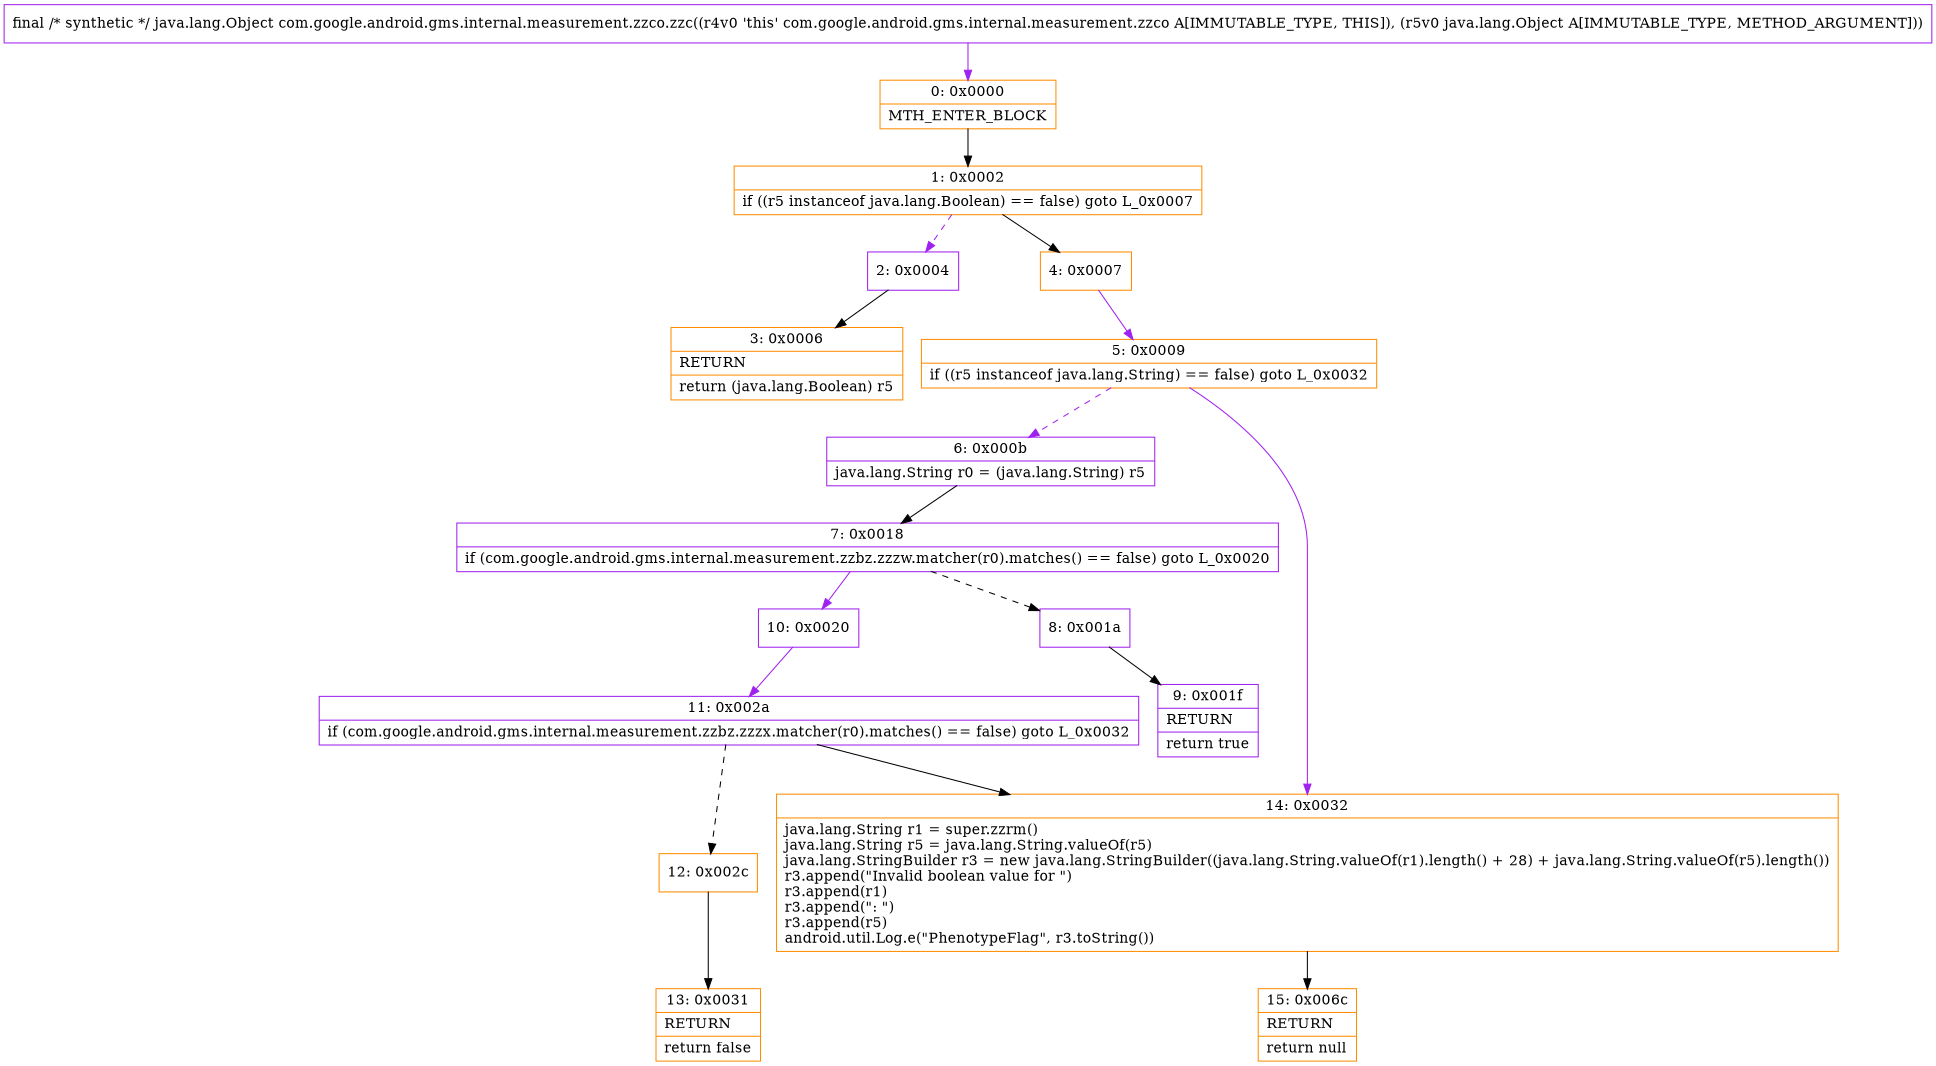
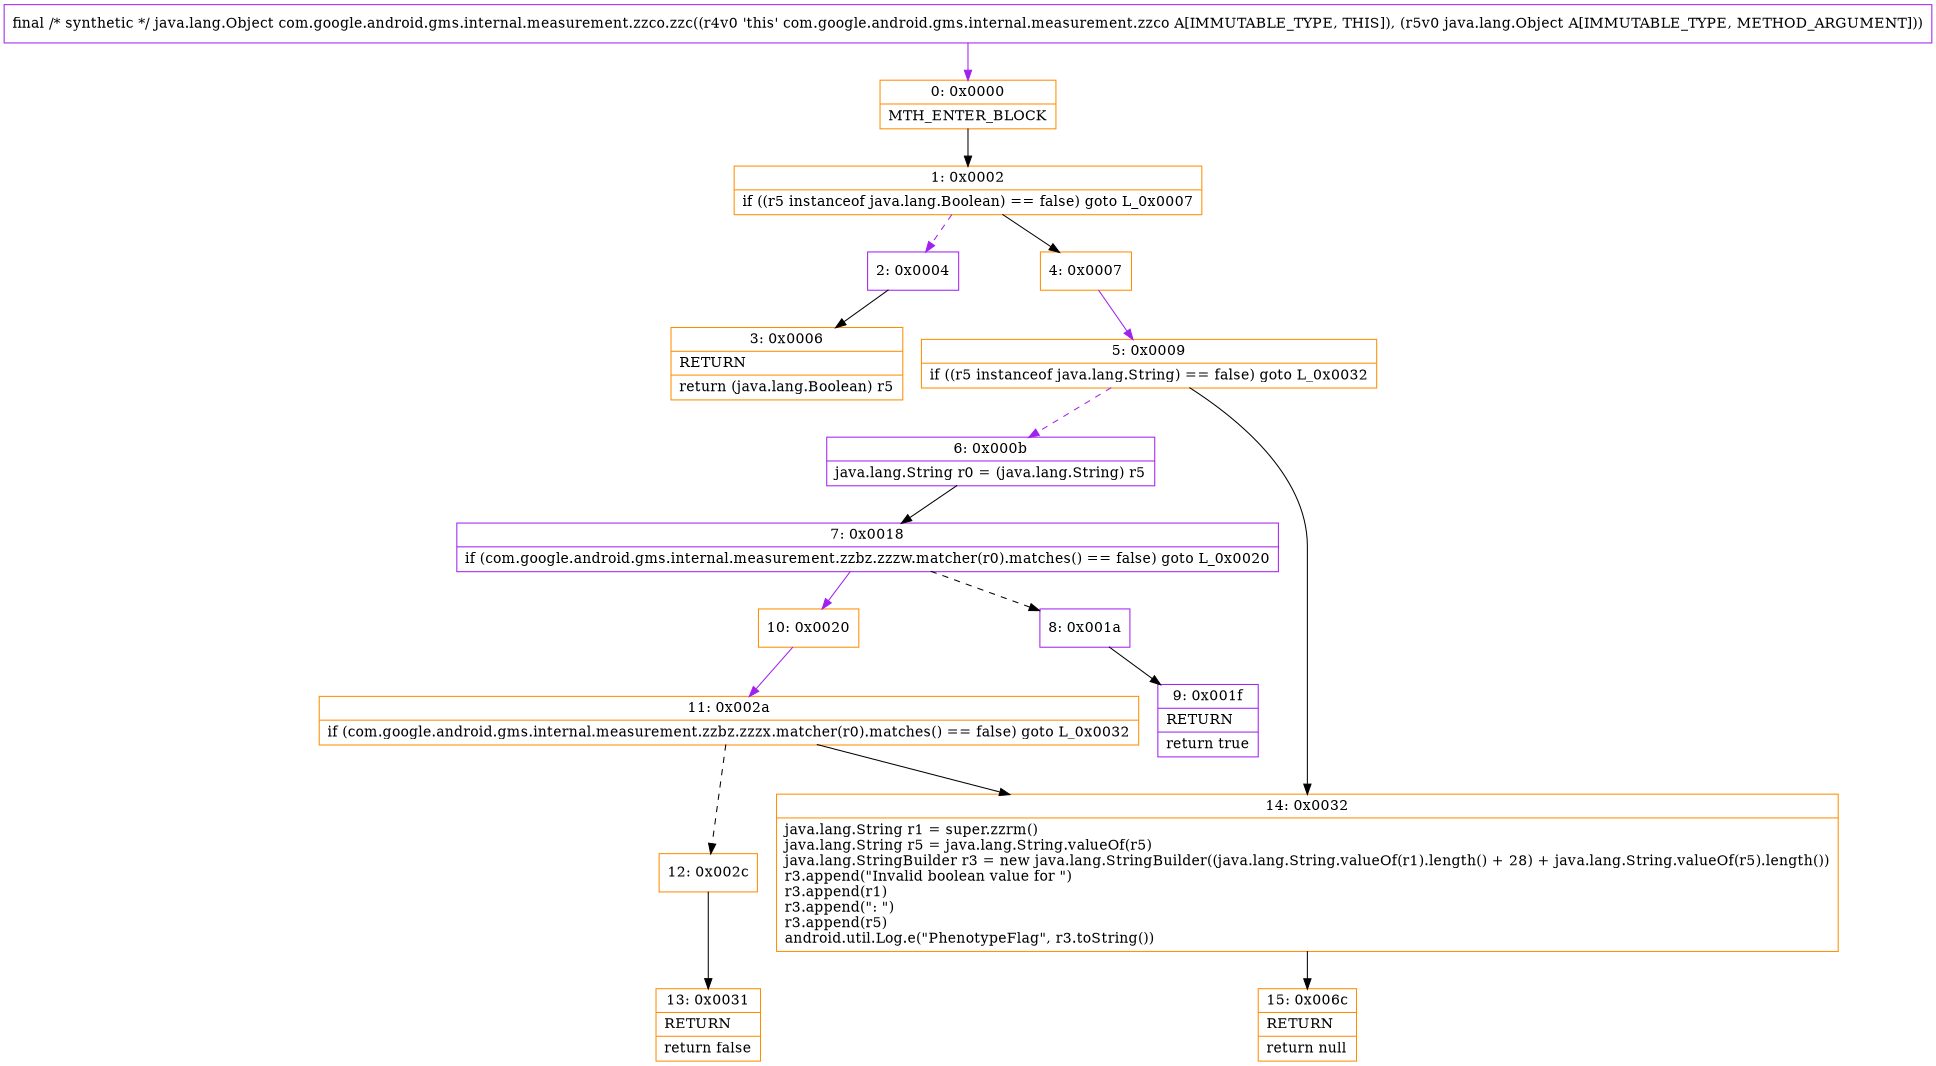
(1307, 562) -> (1307, 562)
(809, 628) -> (809, 628)
(729, 721) -> (729, 721)
